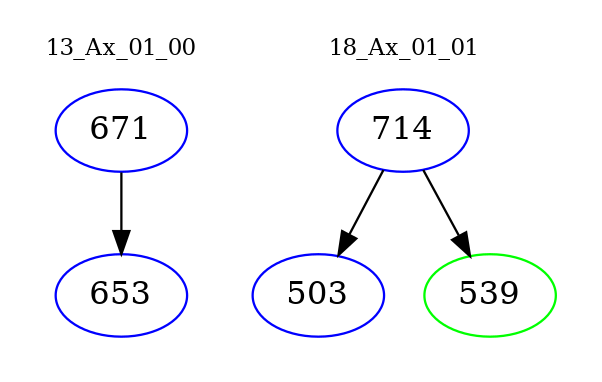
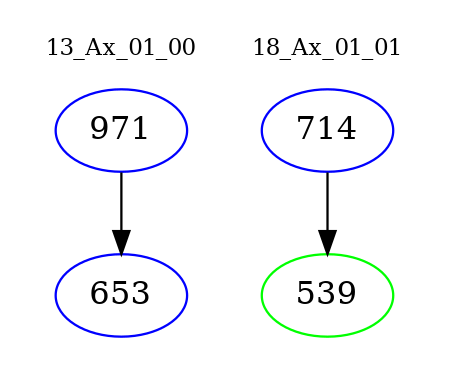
(121, 131) -> (121, 131)
(318, 295) -> none
